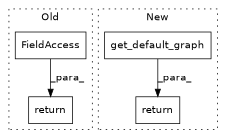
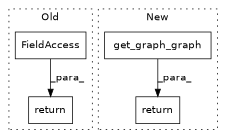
(158, 45) -> (158, 45)
